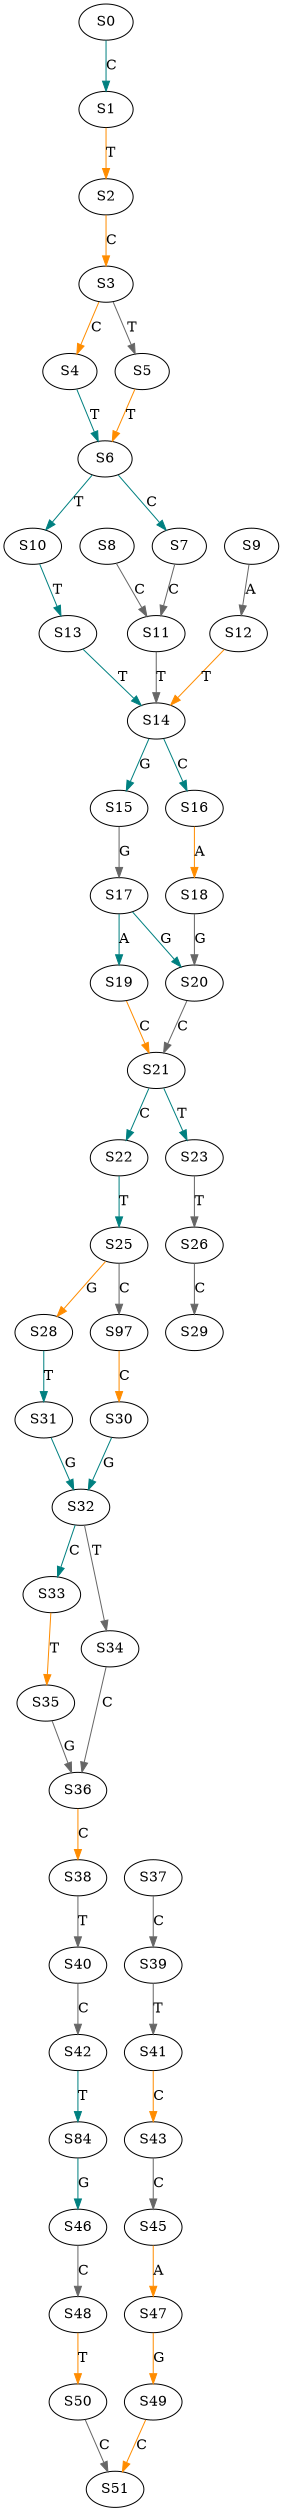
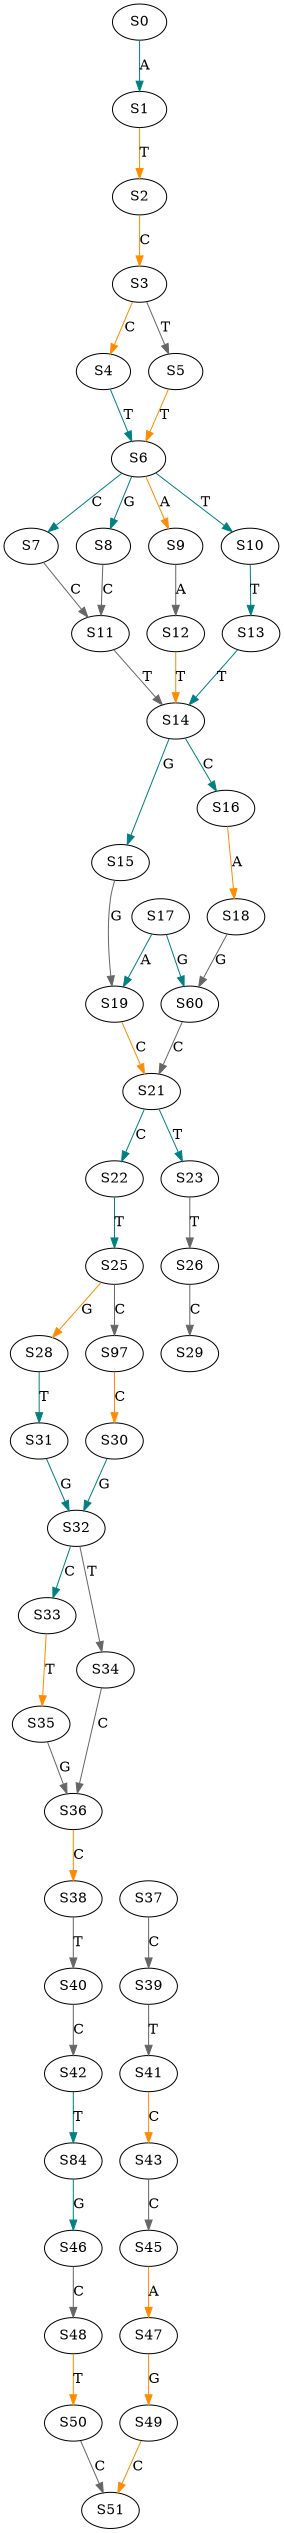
(112, 66) -> (145, 66)
none -> (123, 498)
none -> (155, 498)
(119, 847) -> (108, 928)
(194, 983) -> (190, 1004)
